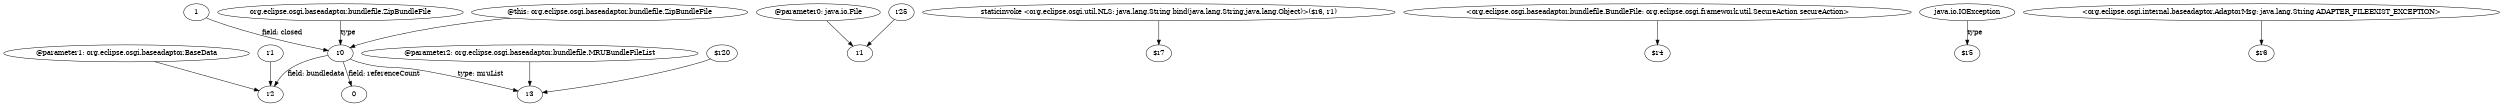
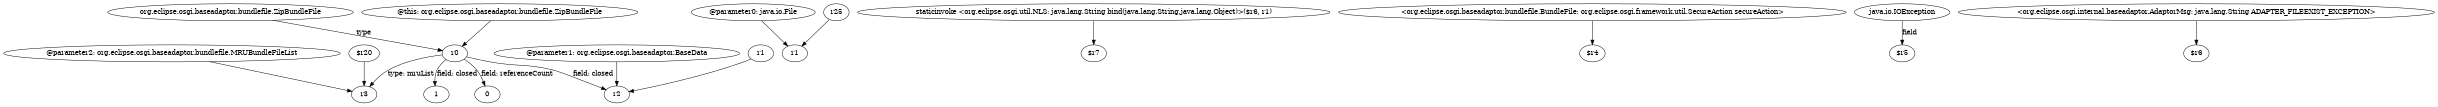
(1975, 33) -> (1910, 33)
(264, 36) -> (438, 69)
(316, 74) -> (593, 74)
